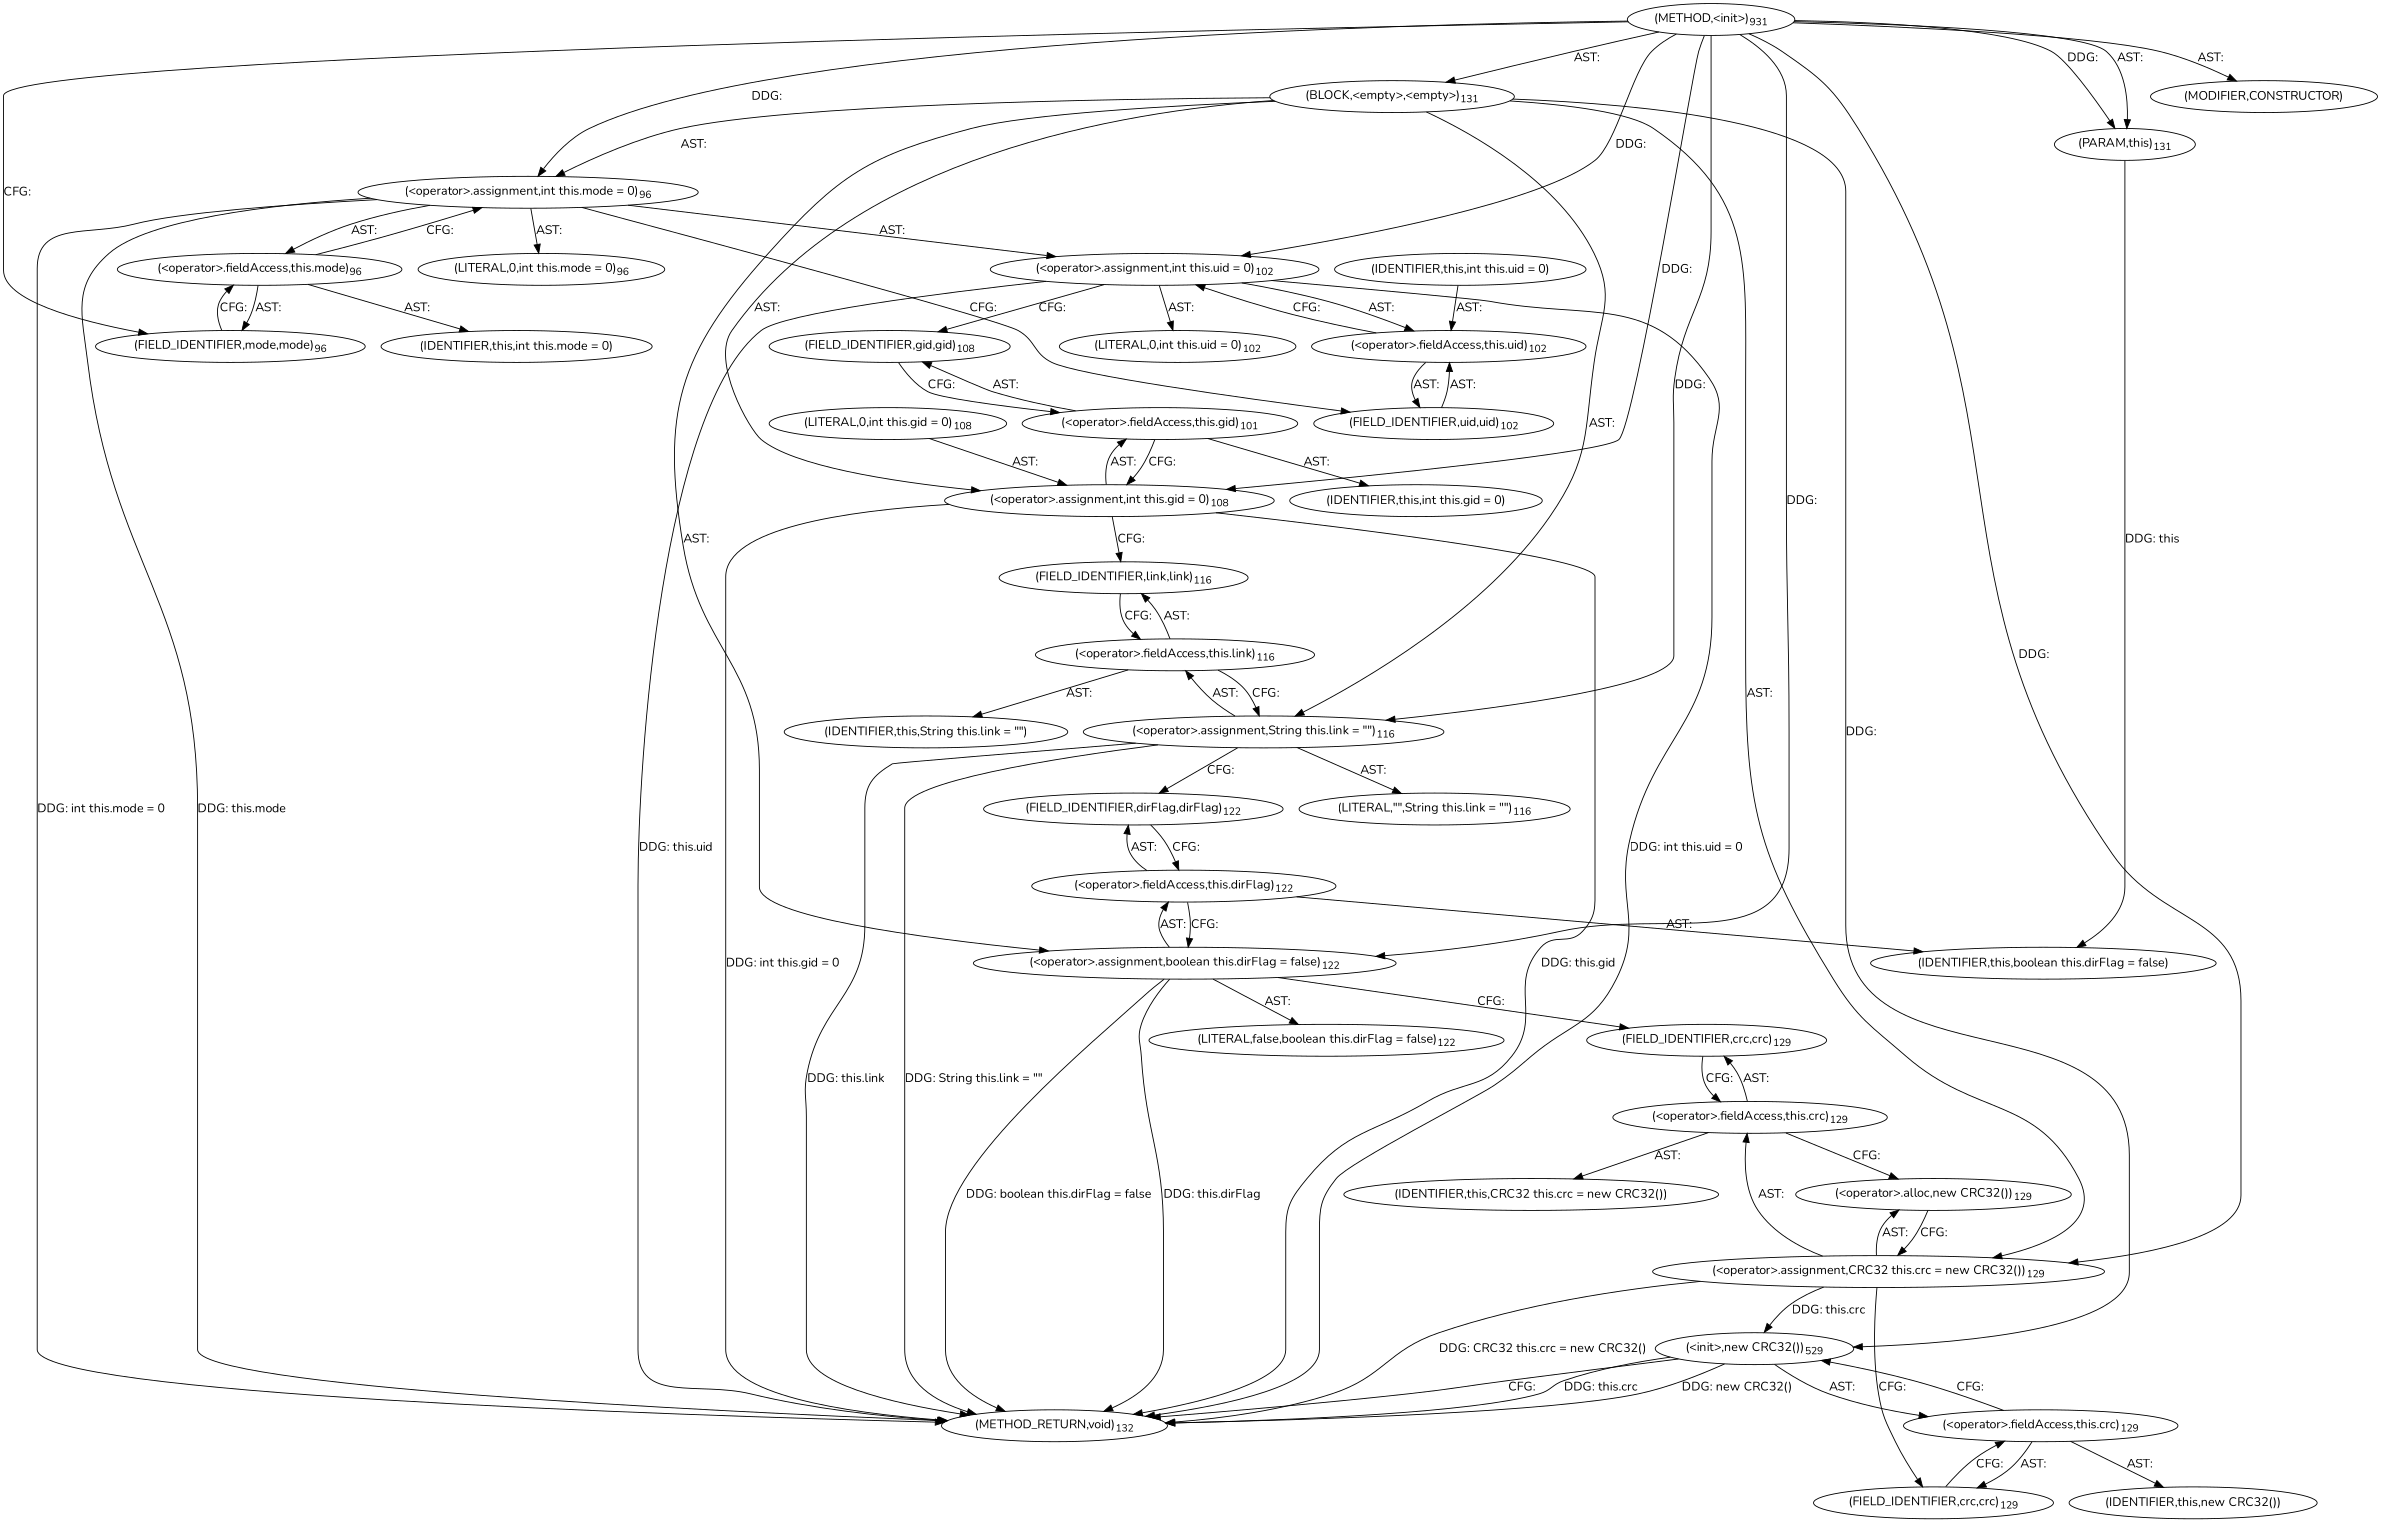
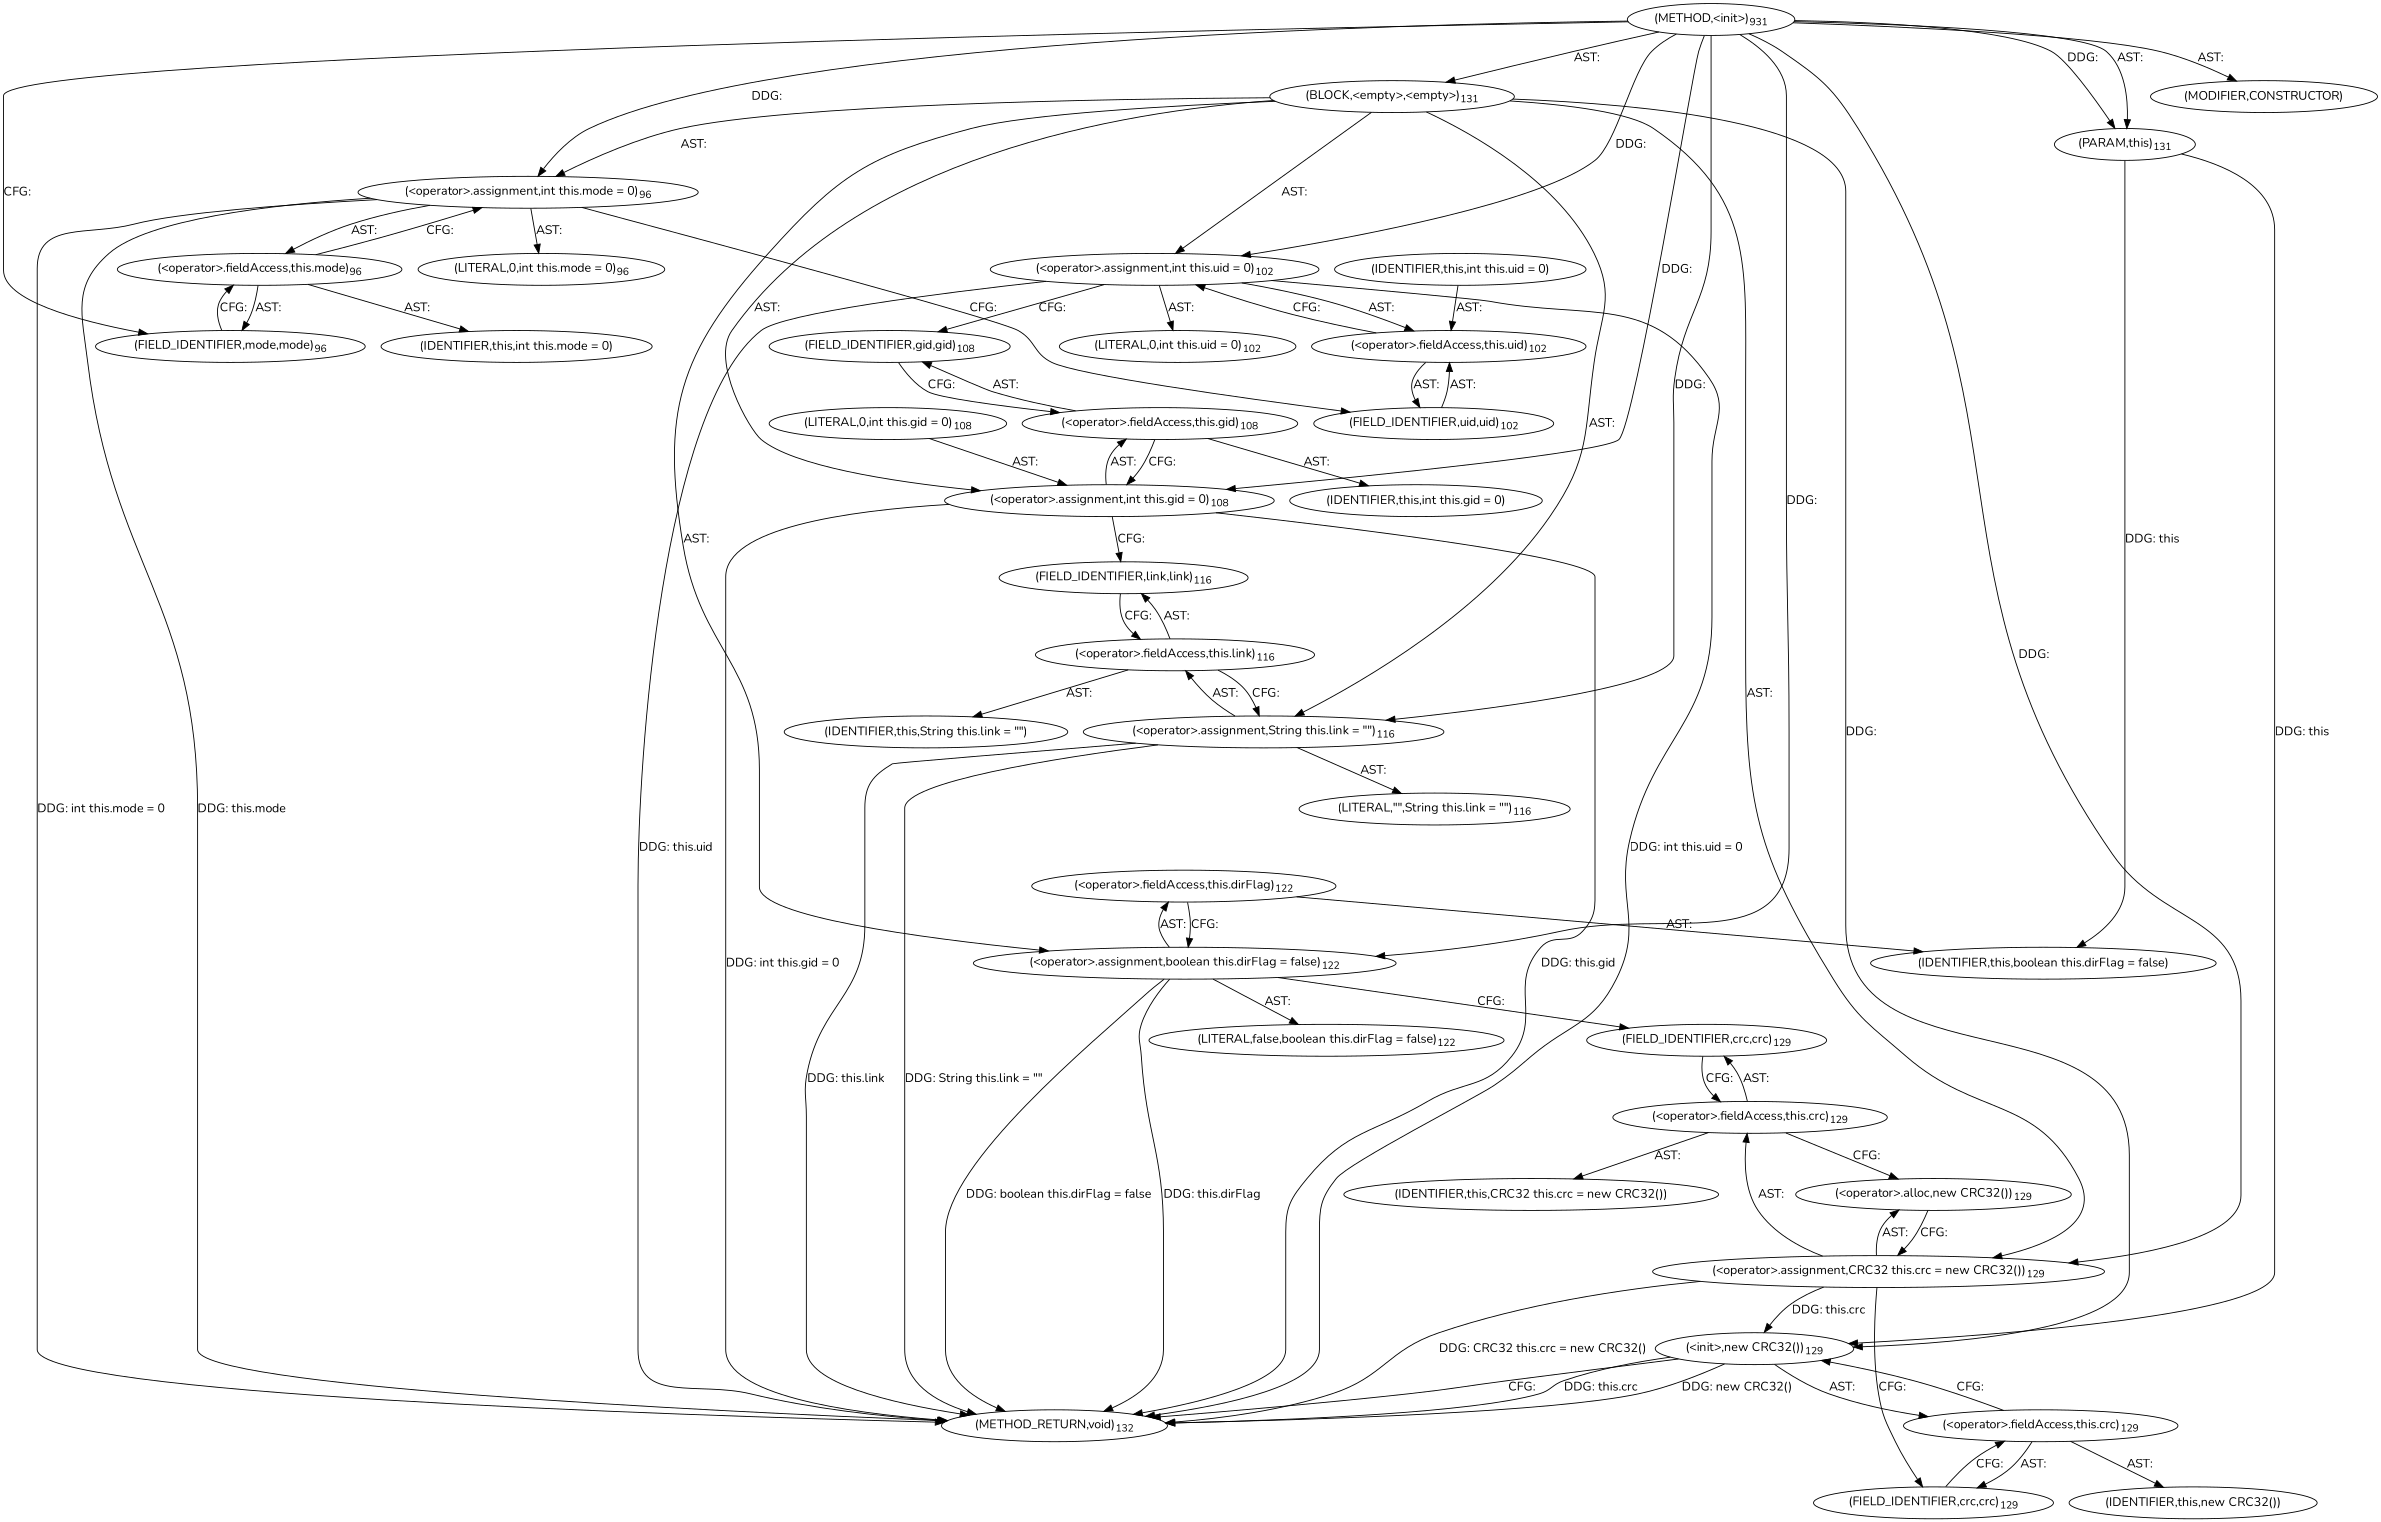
(827, 229) -> (1277, 180)
(1249, 422) -> (1249, 422)
(1133, 809) -> none
none -> (2275, 901)
(1814, 1347) -> (1814, 1347)
